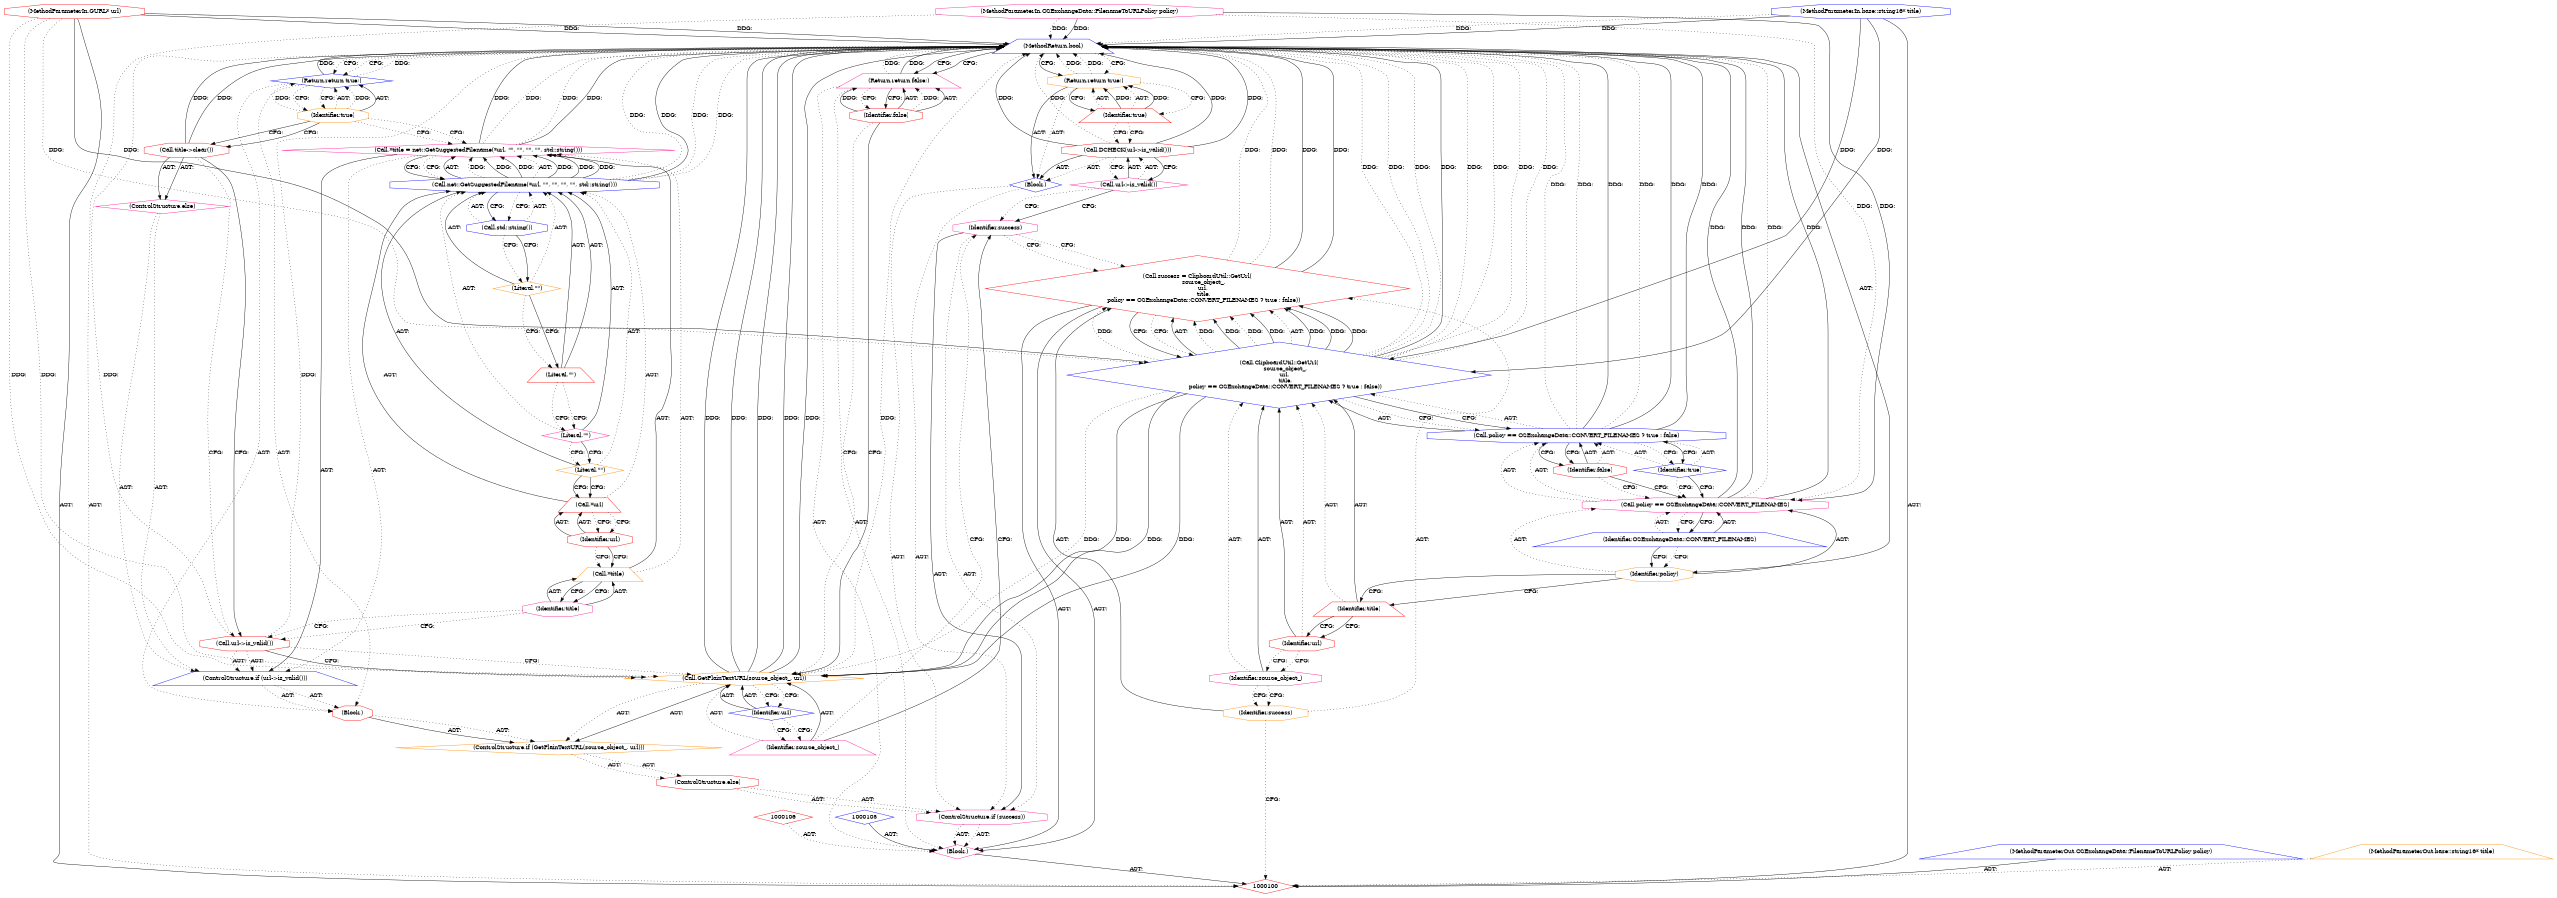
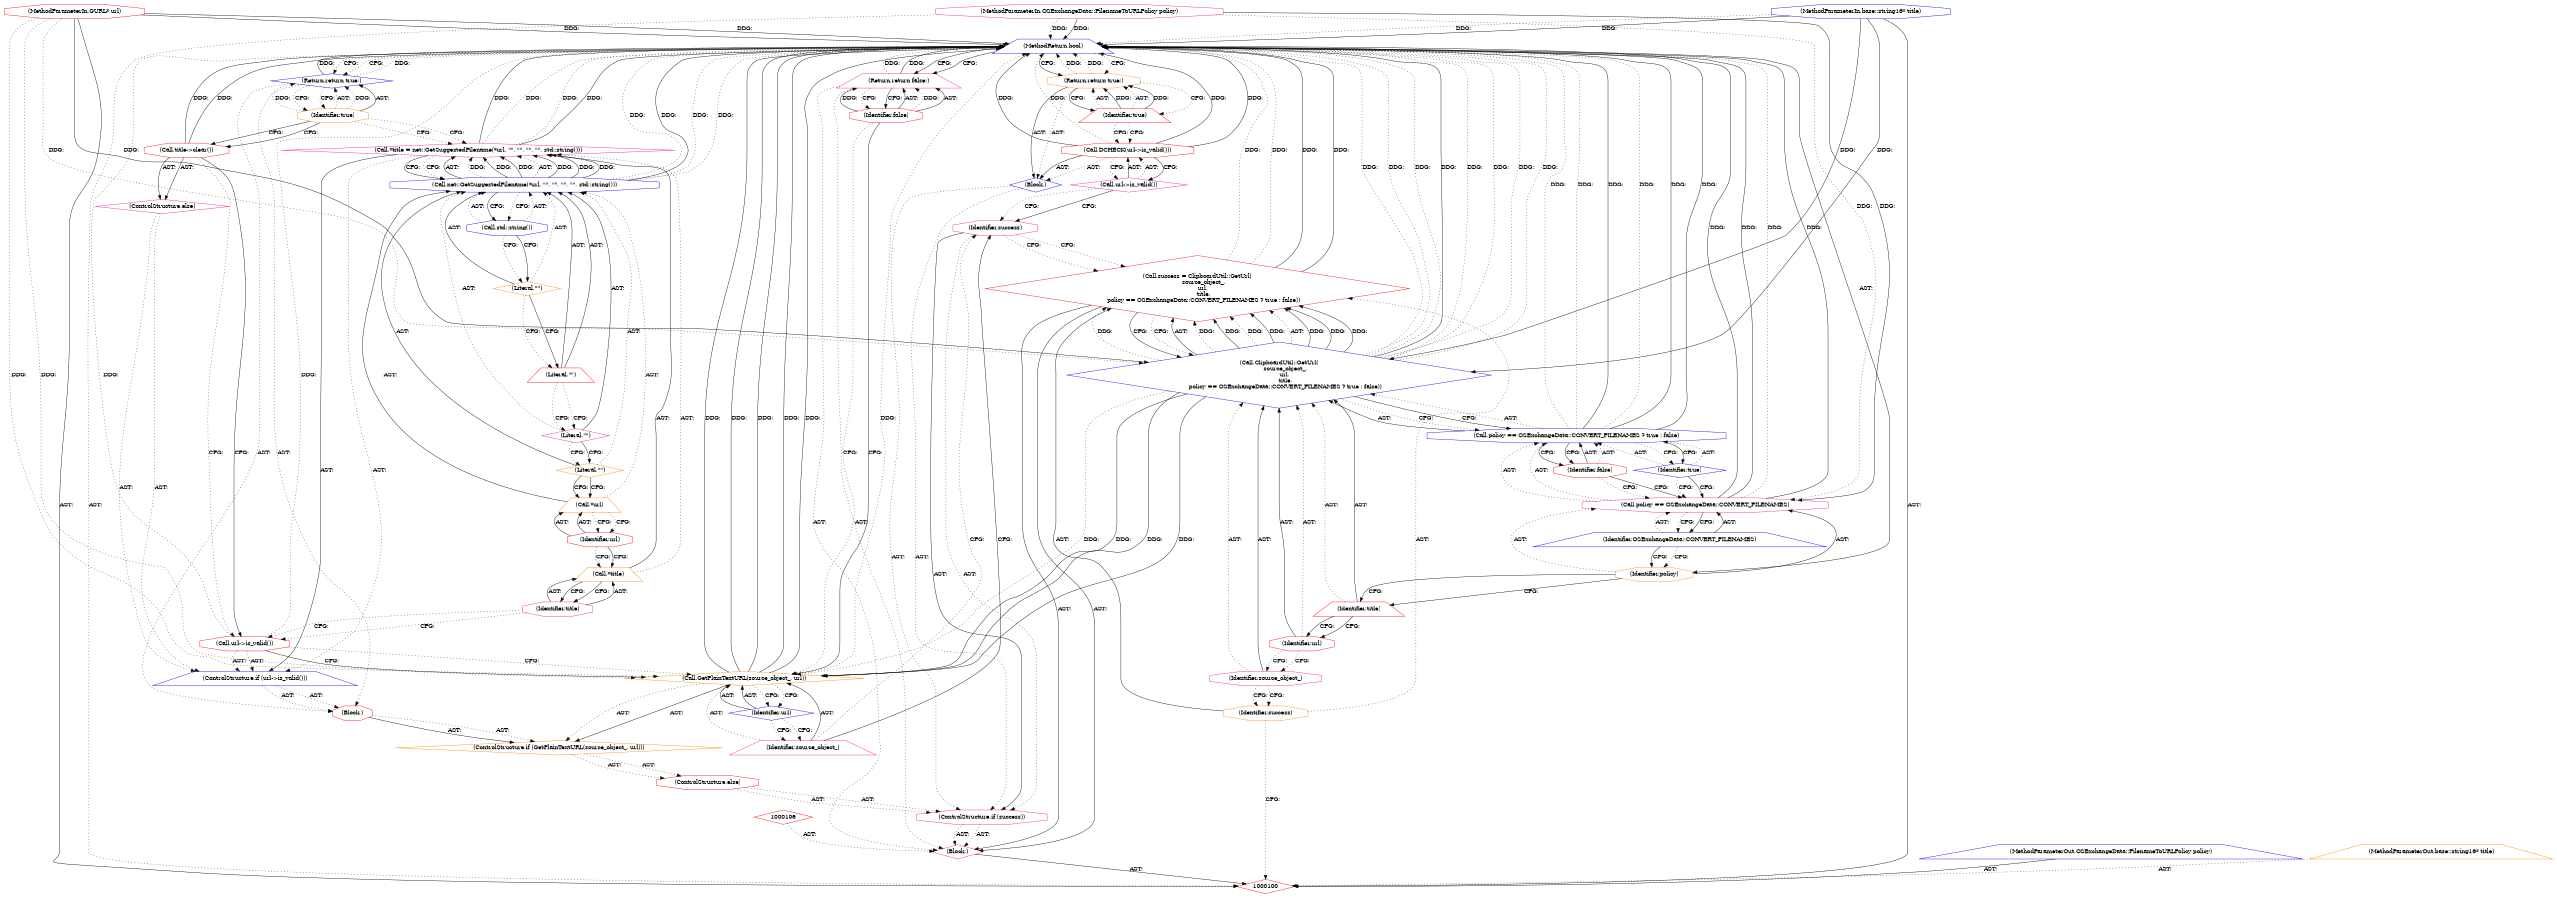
(590, 505) -> (590, 505)
(865, 817) -> none
